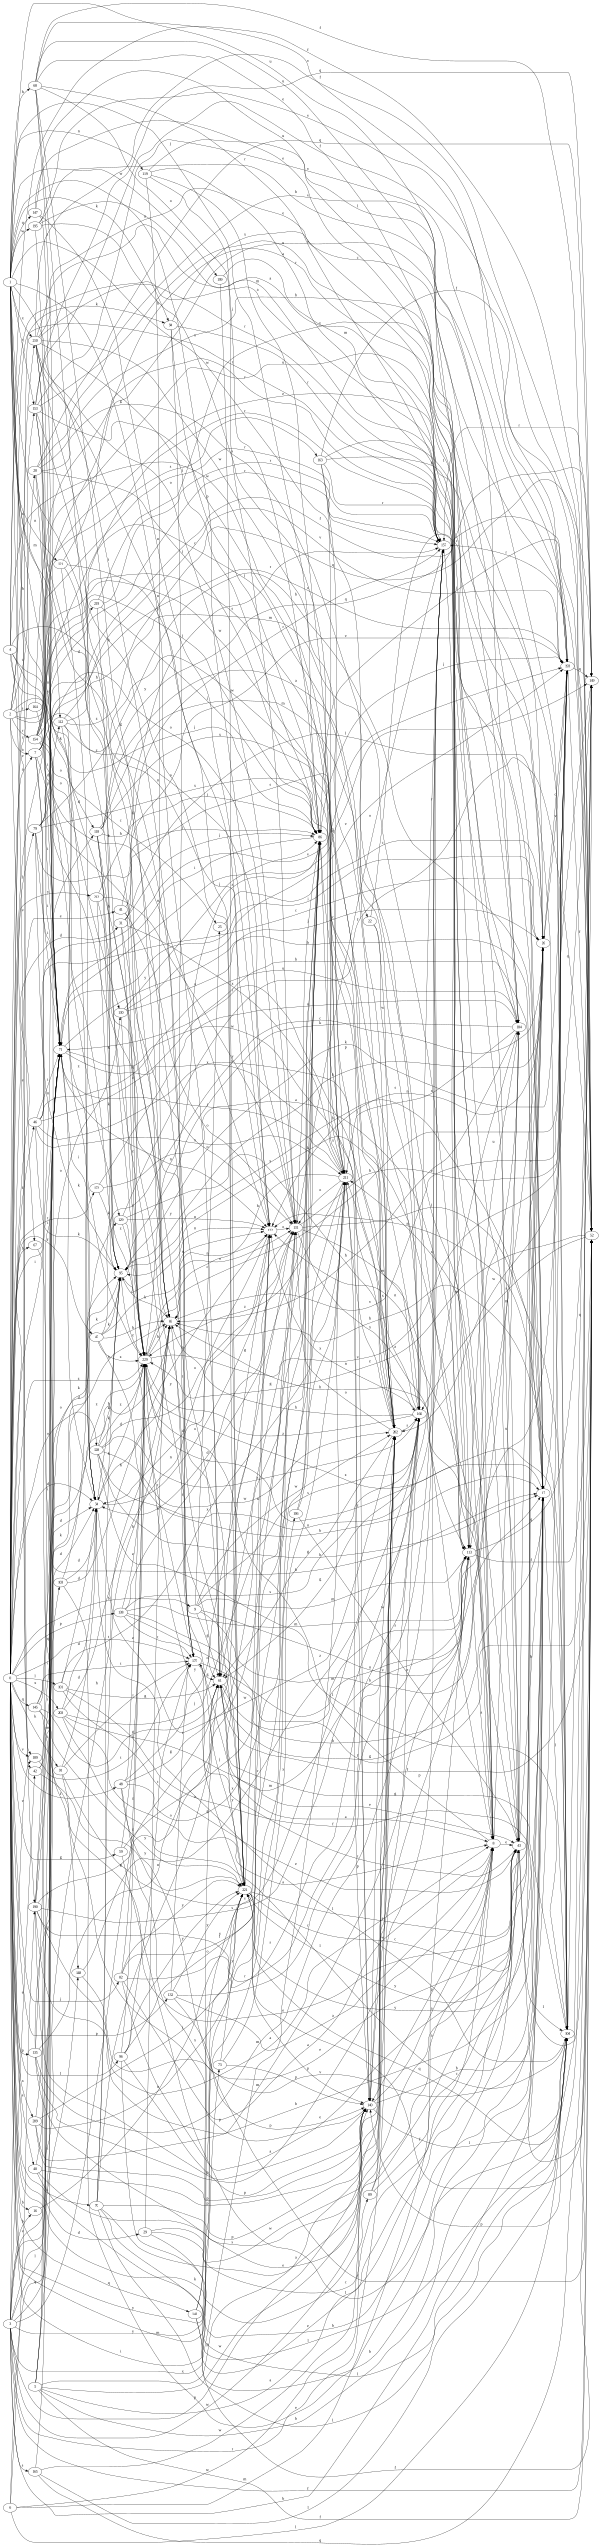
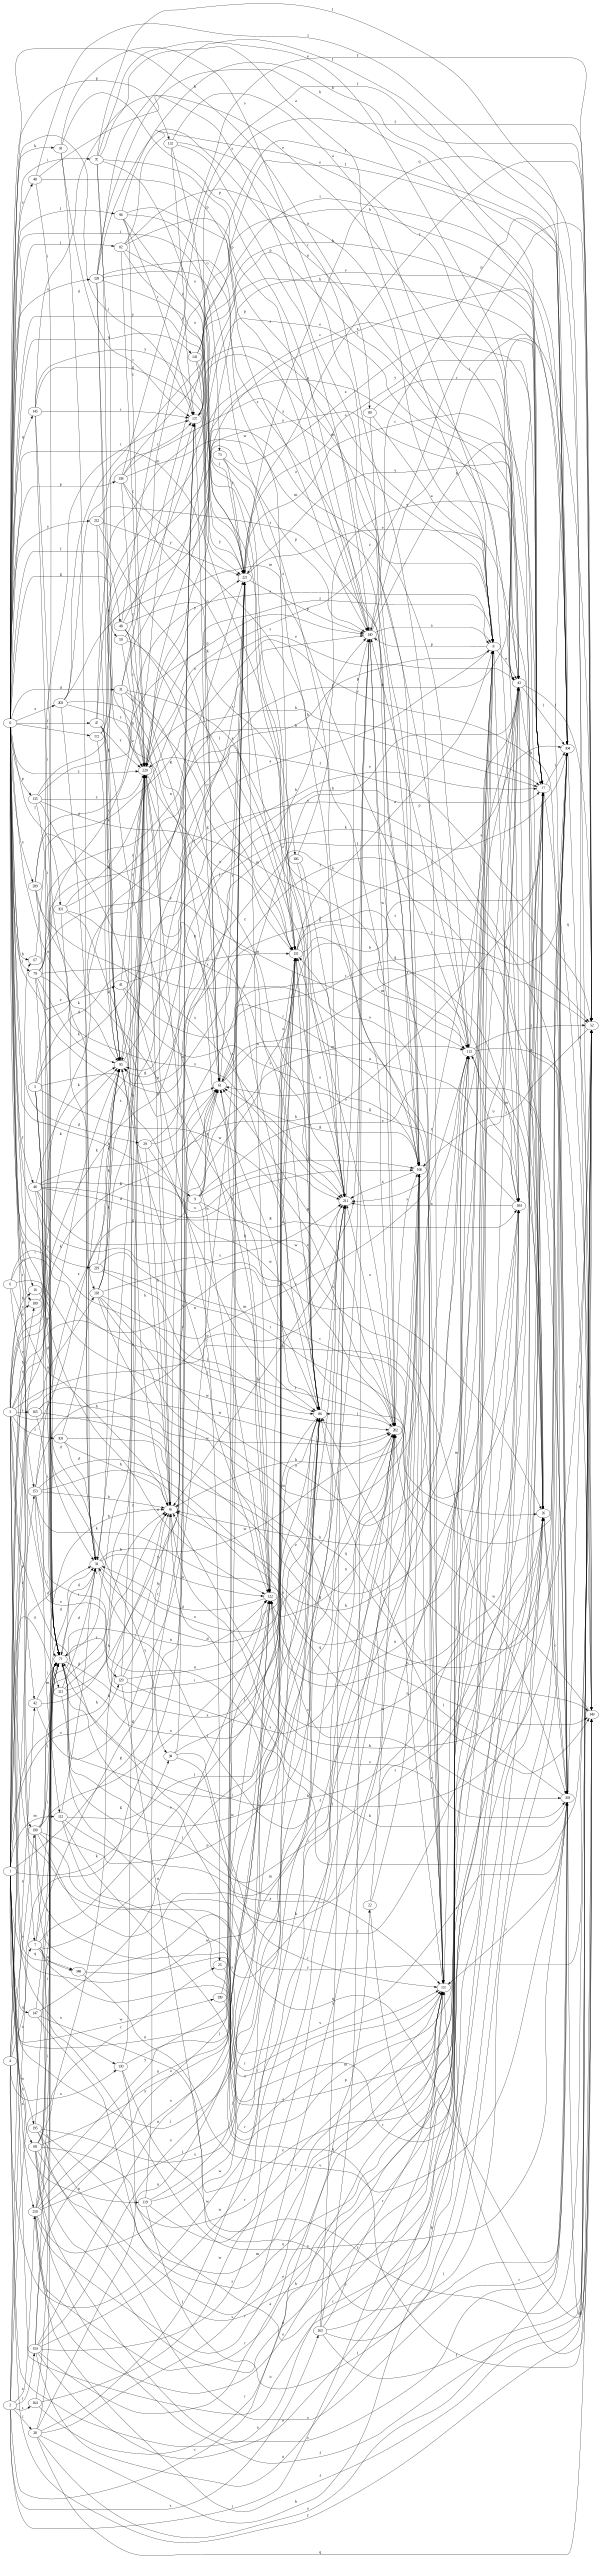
(341, 971) -> (311, 1975)
